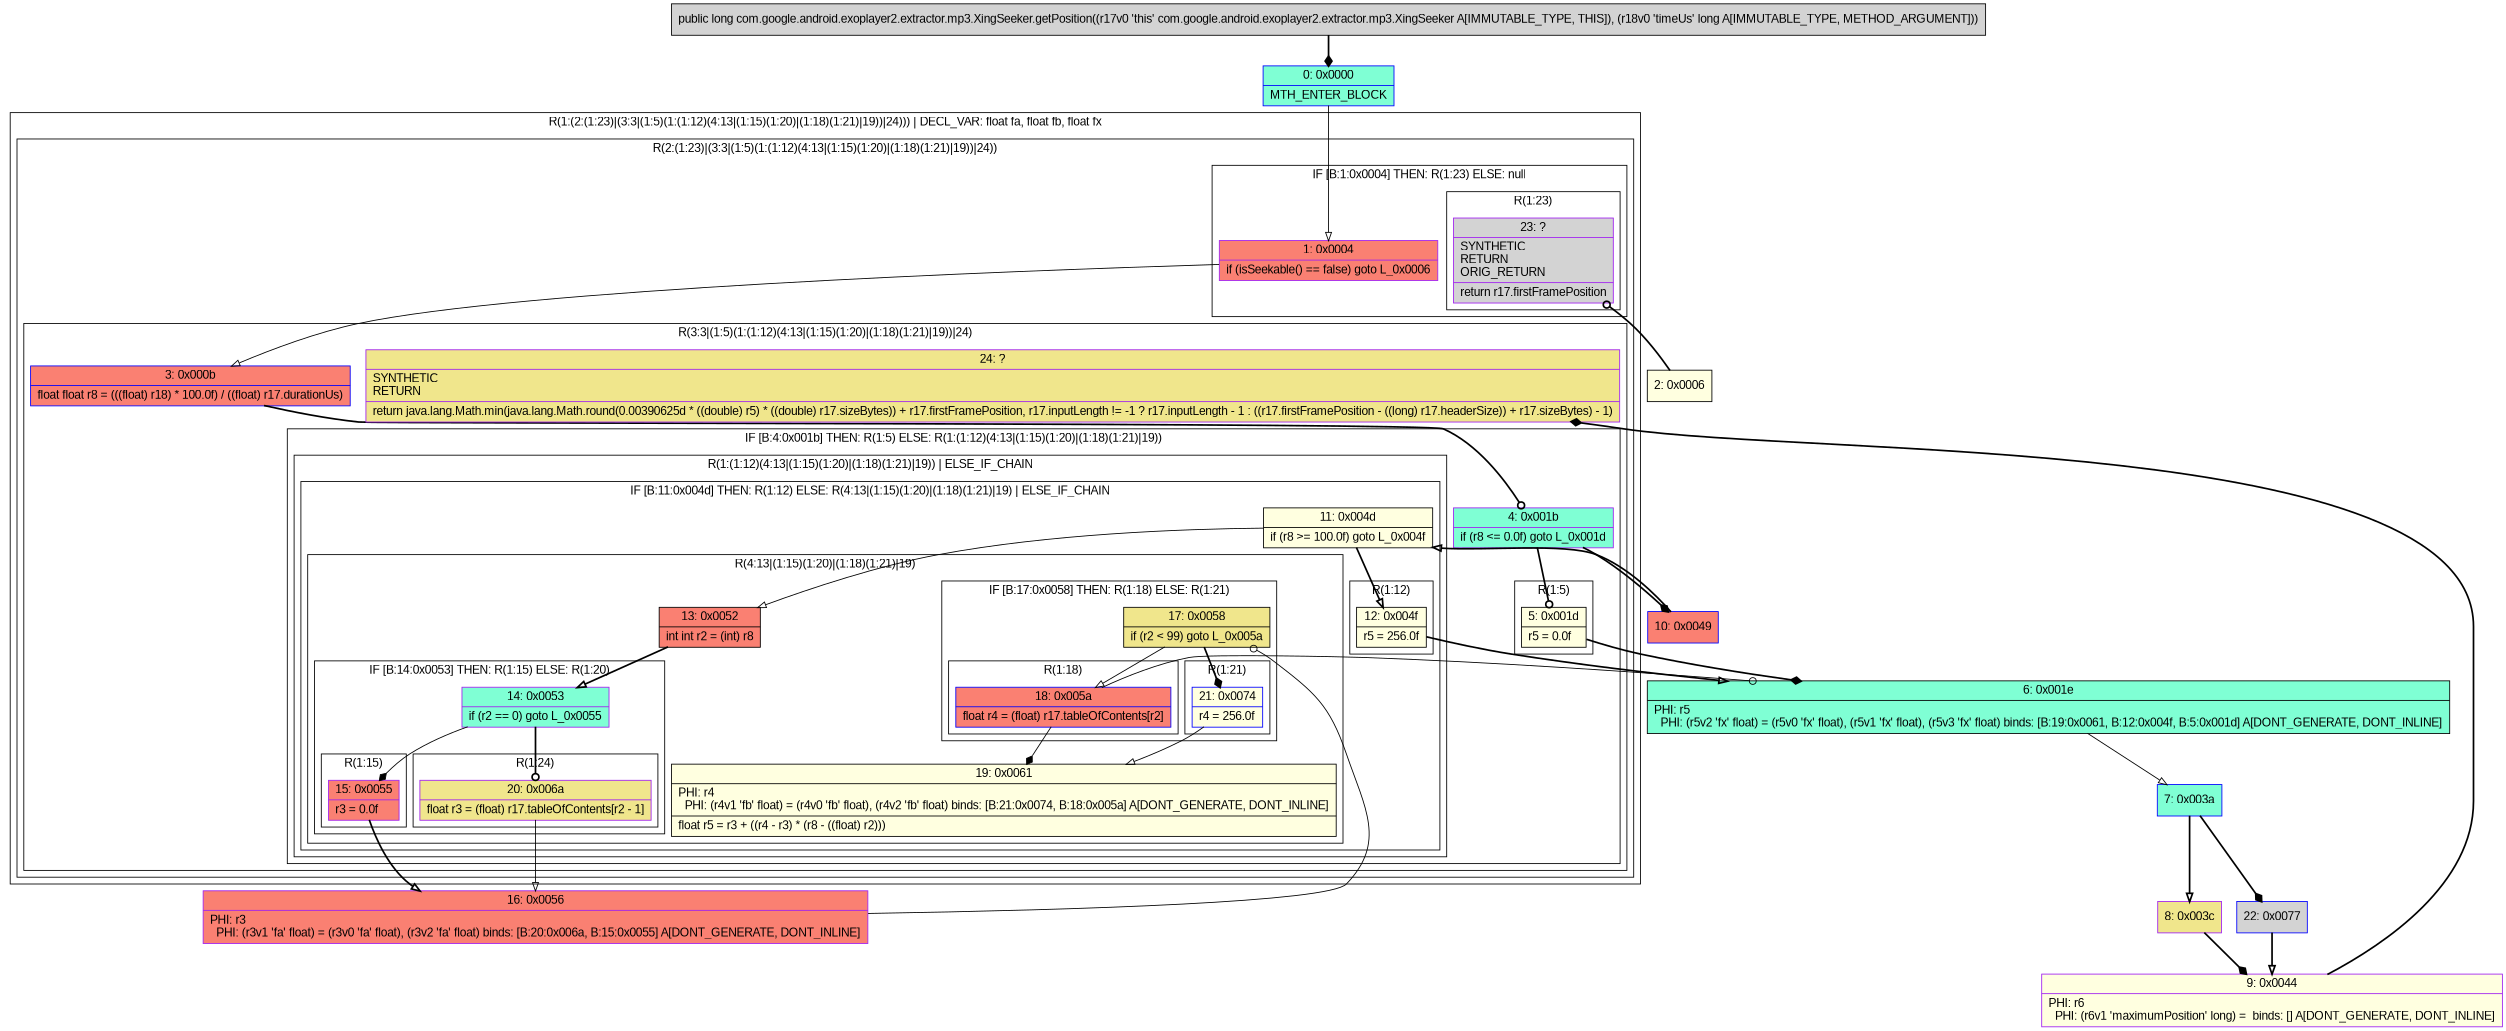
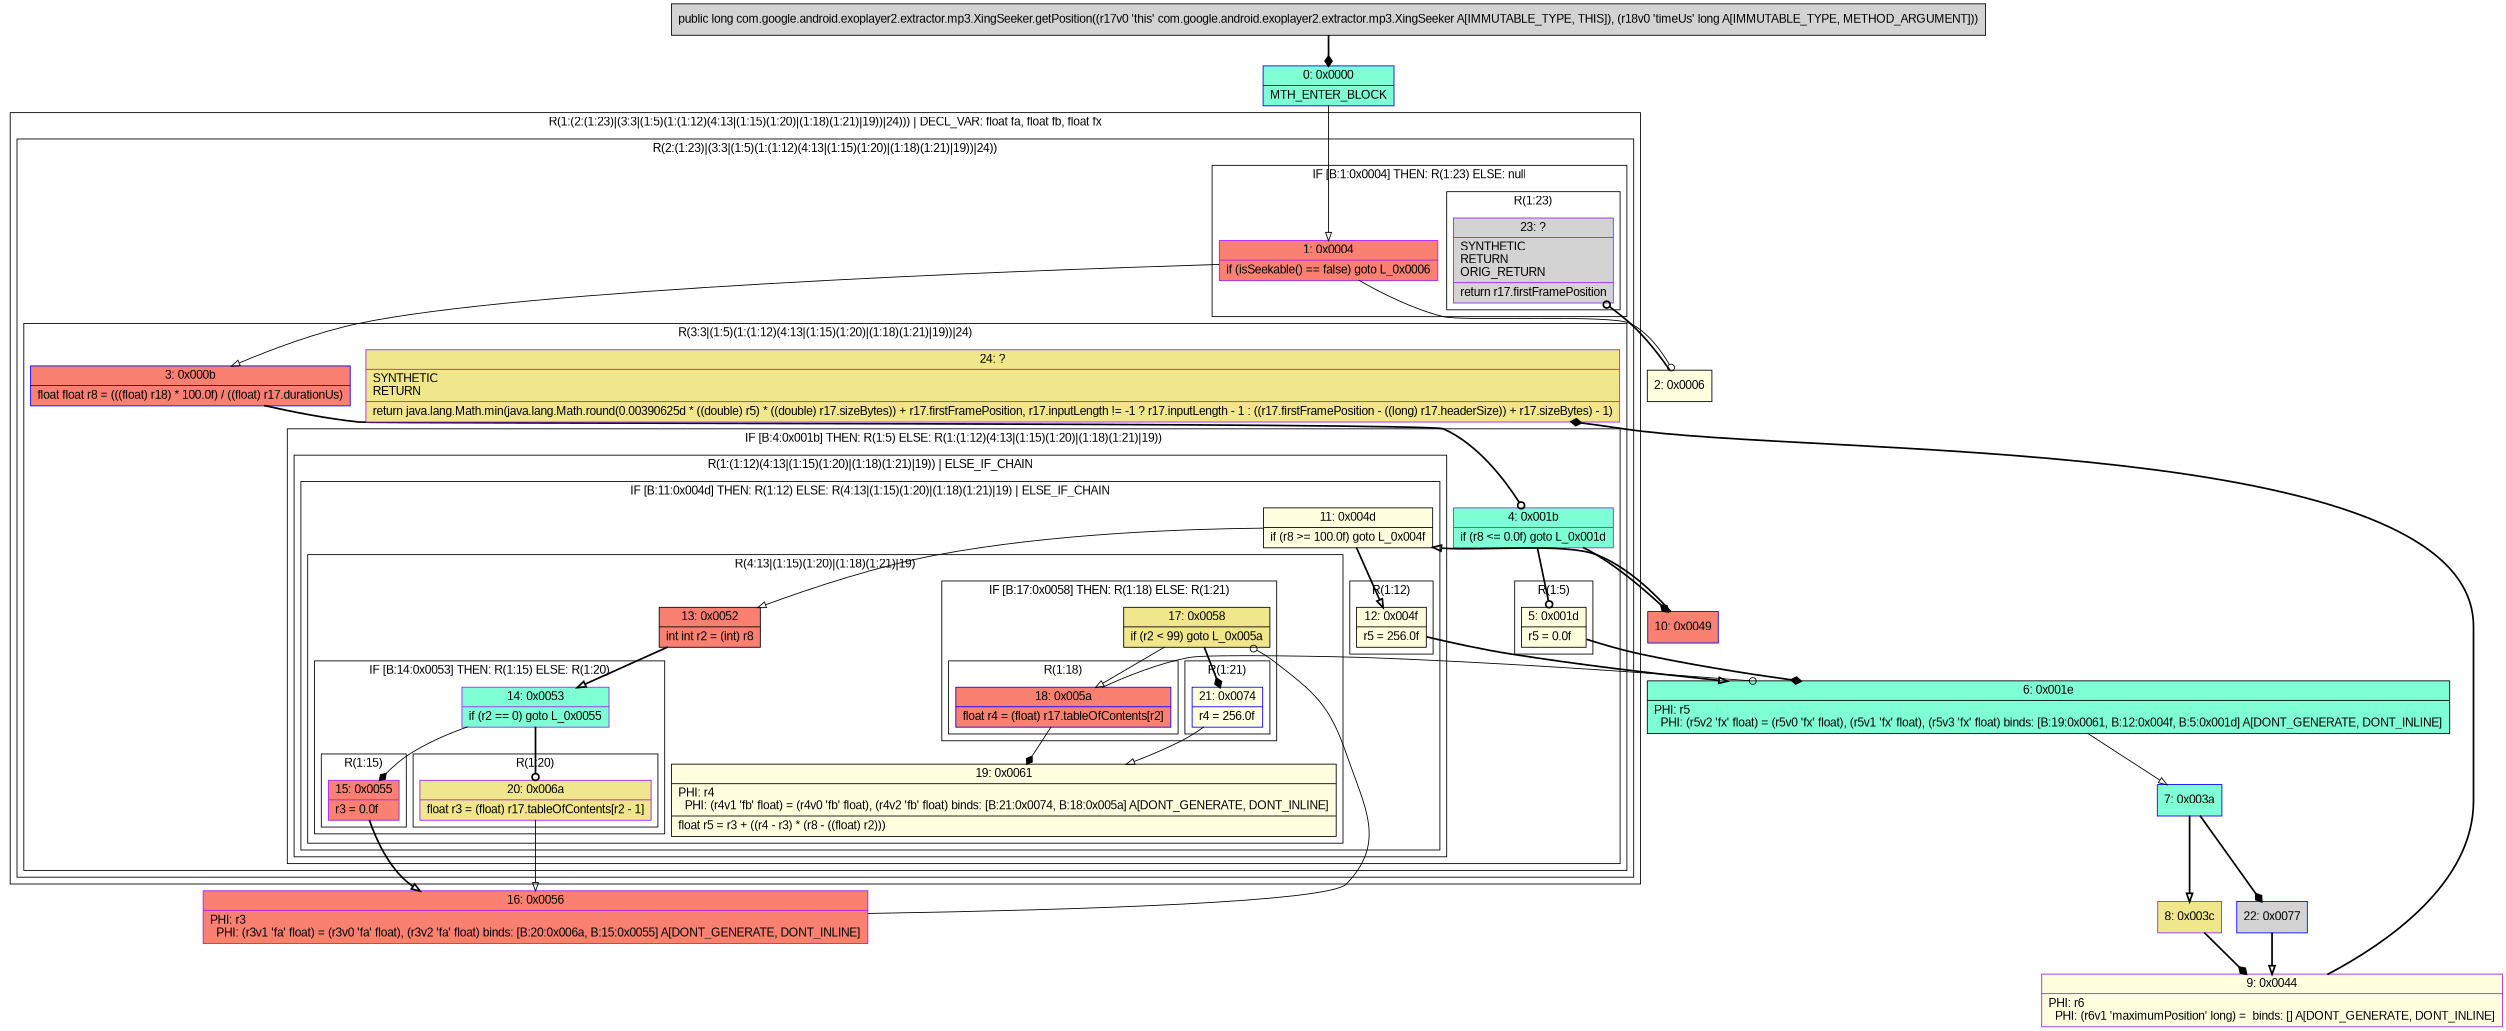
none -> (1519, 318)
(536, 764) -> (536, 764)
